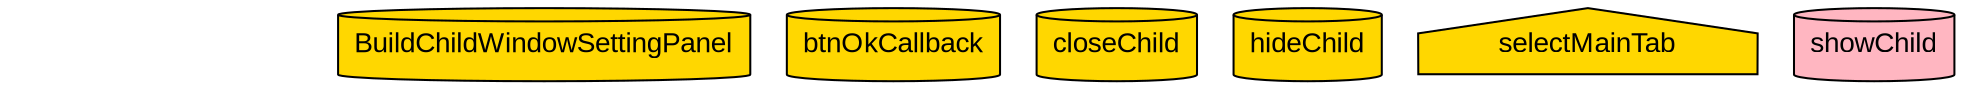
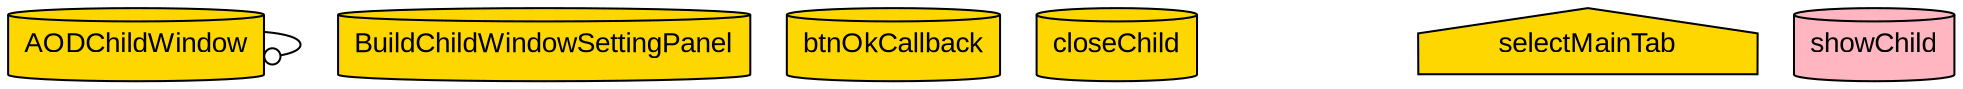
none -> (136, 45)
(1308, 45) -> none
